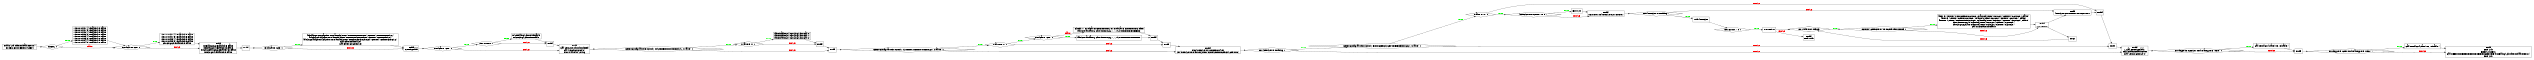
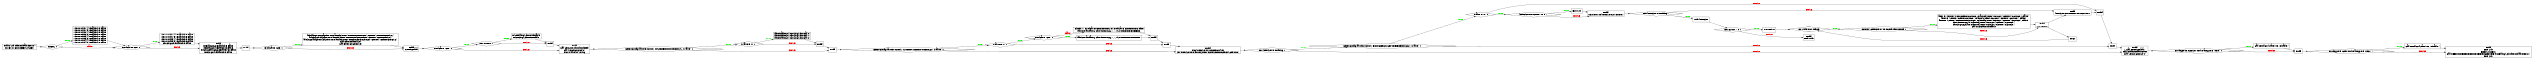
(1789, 34) -> (1770, 36)
(20, 47) -> (20, 47)
